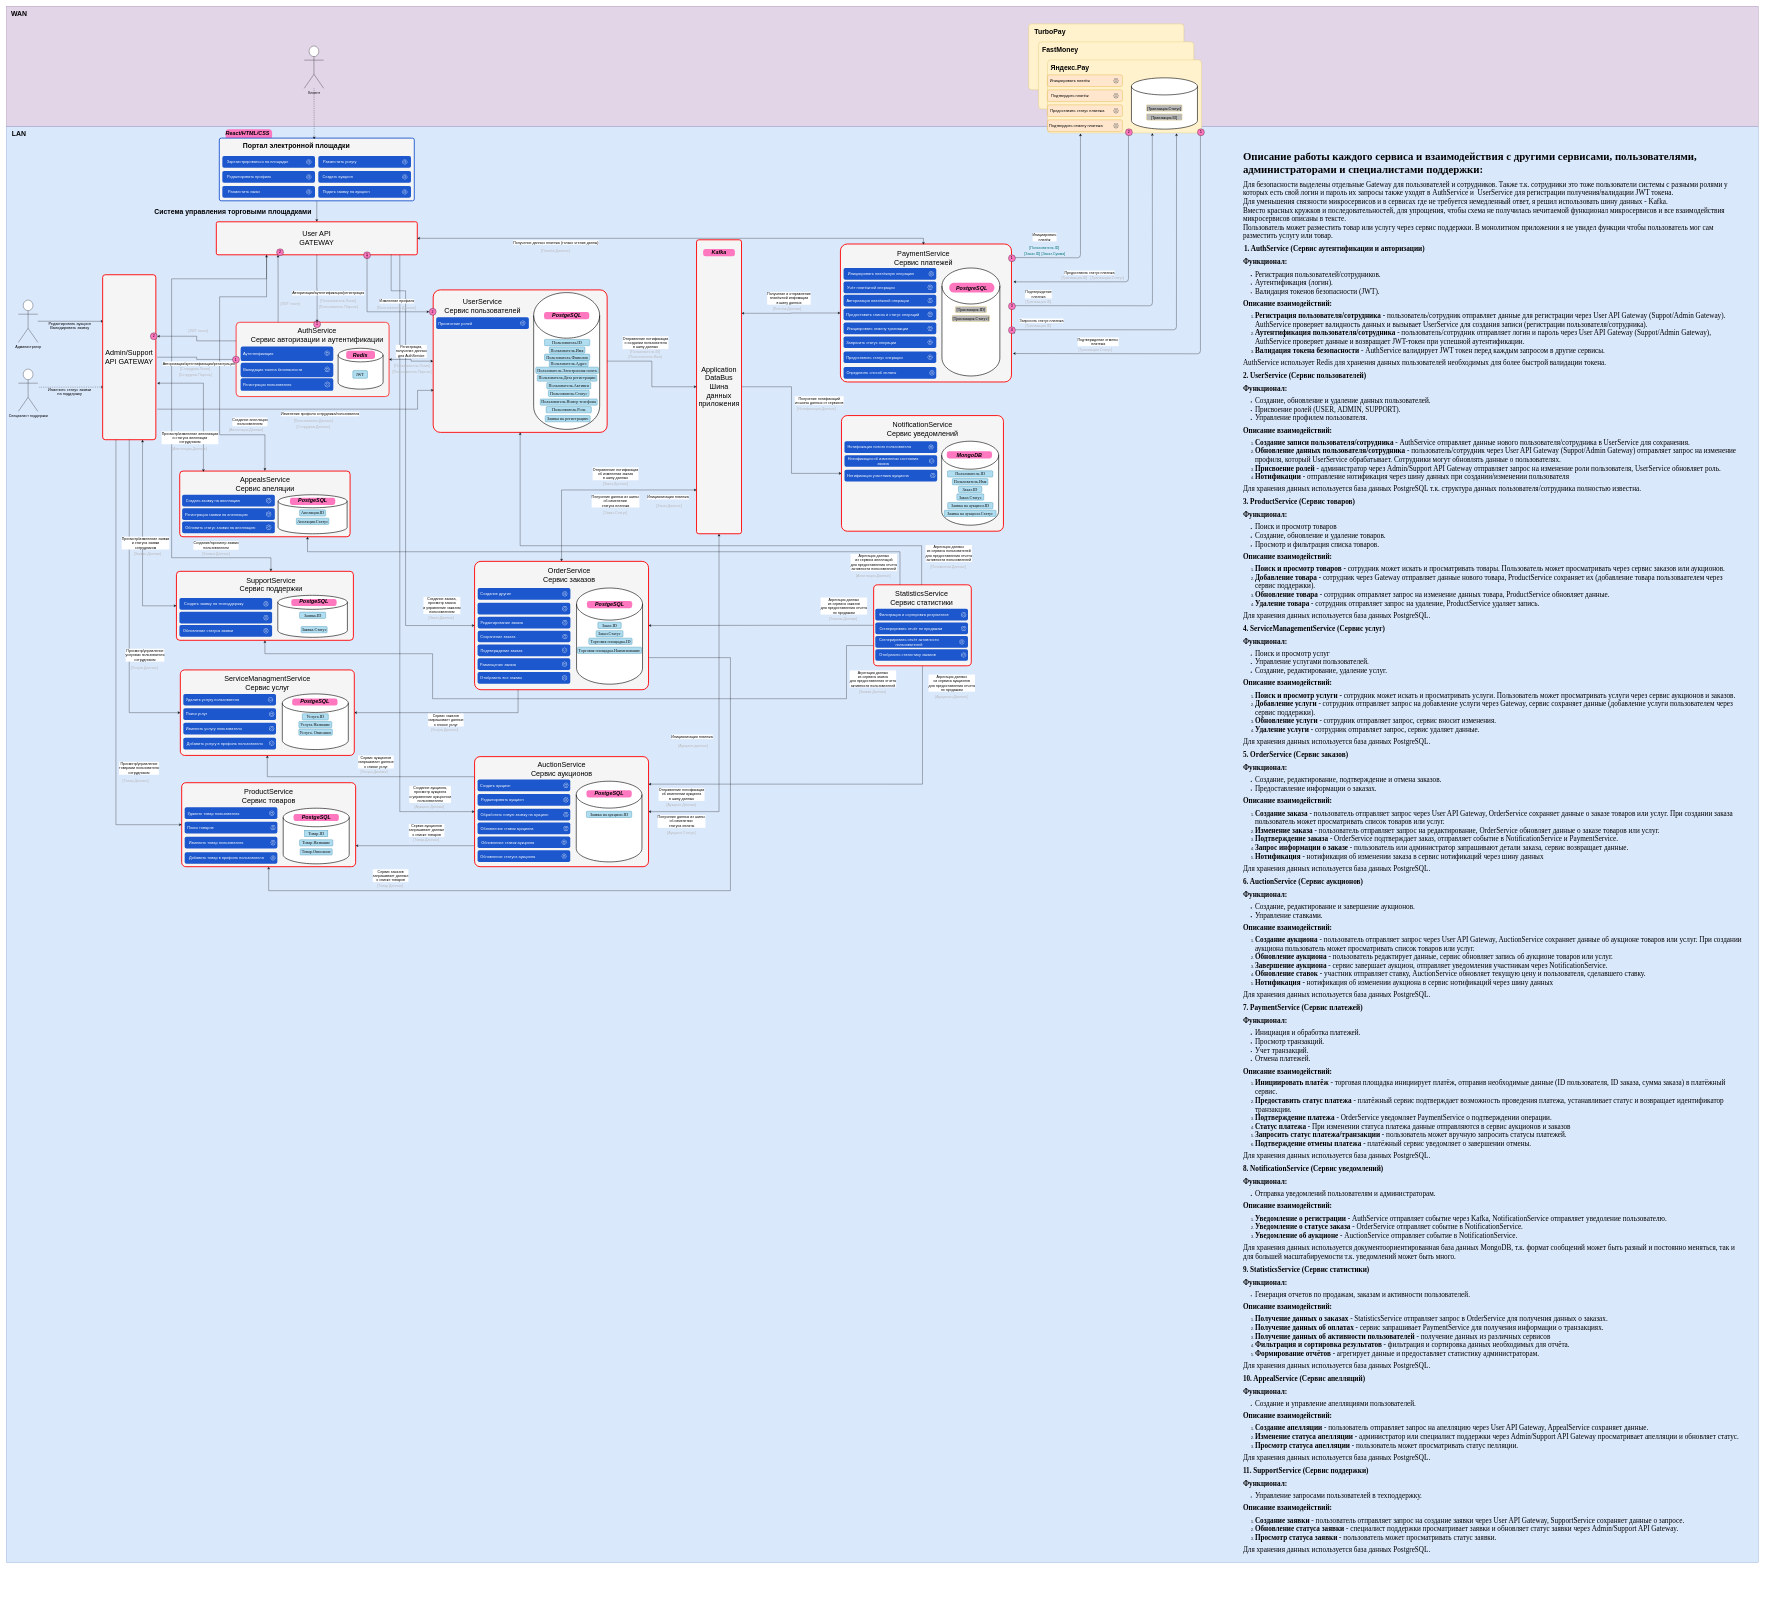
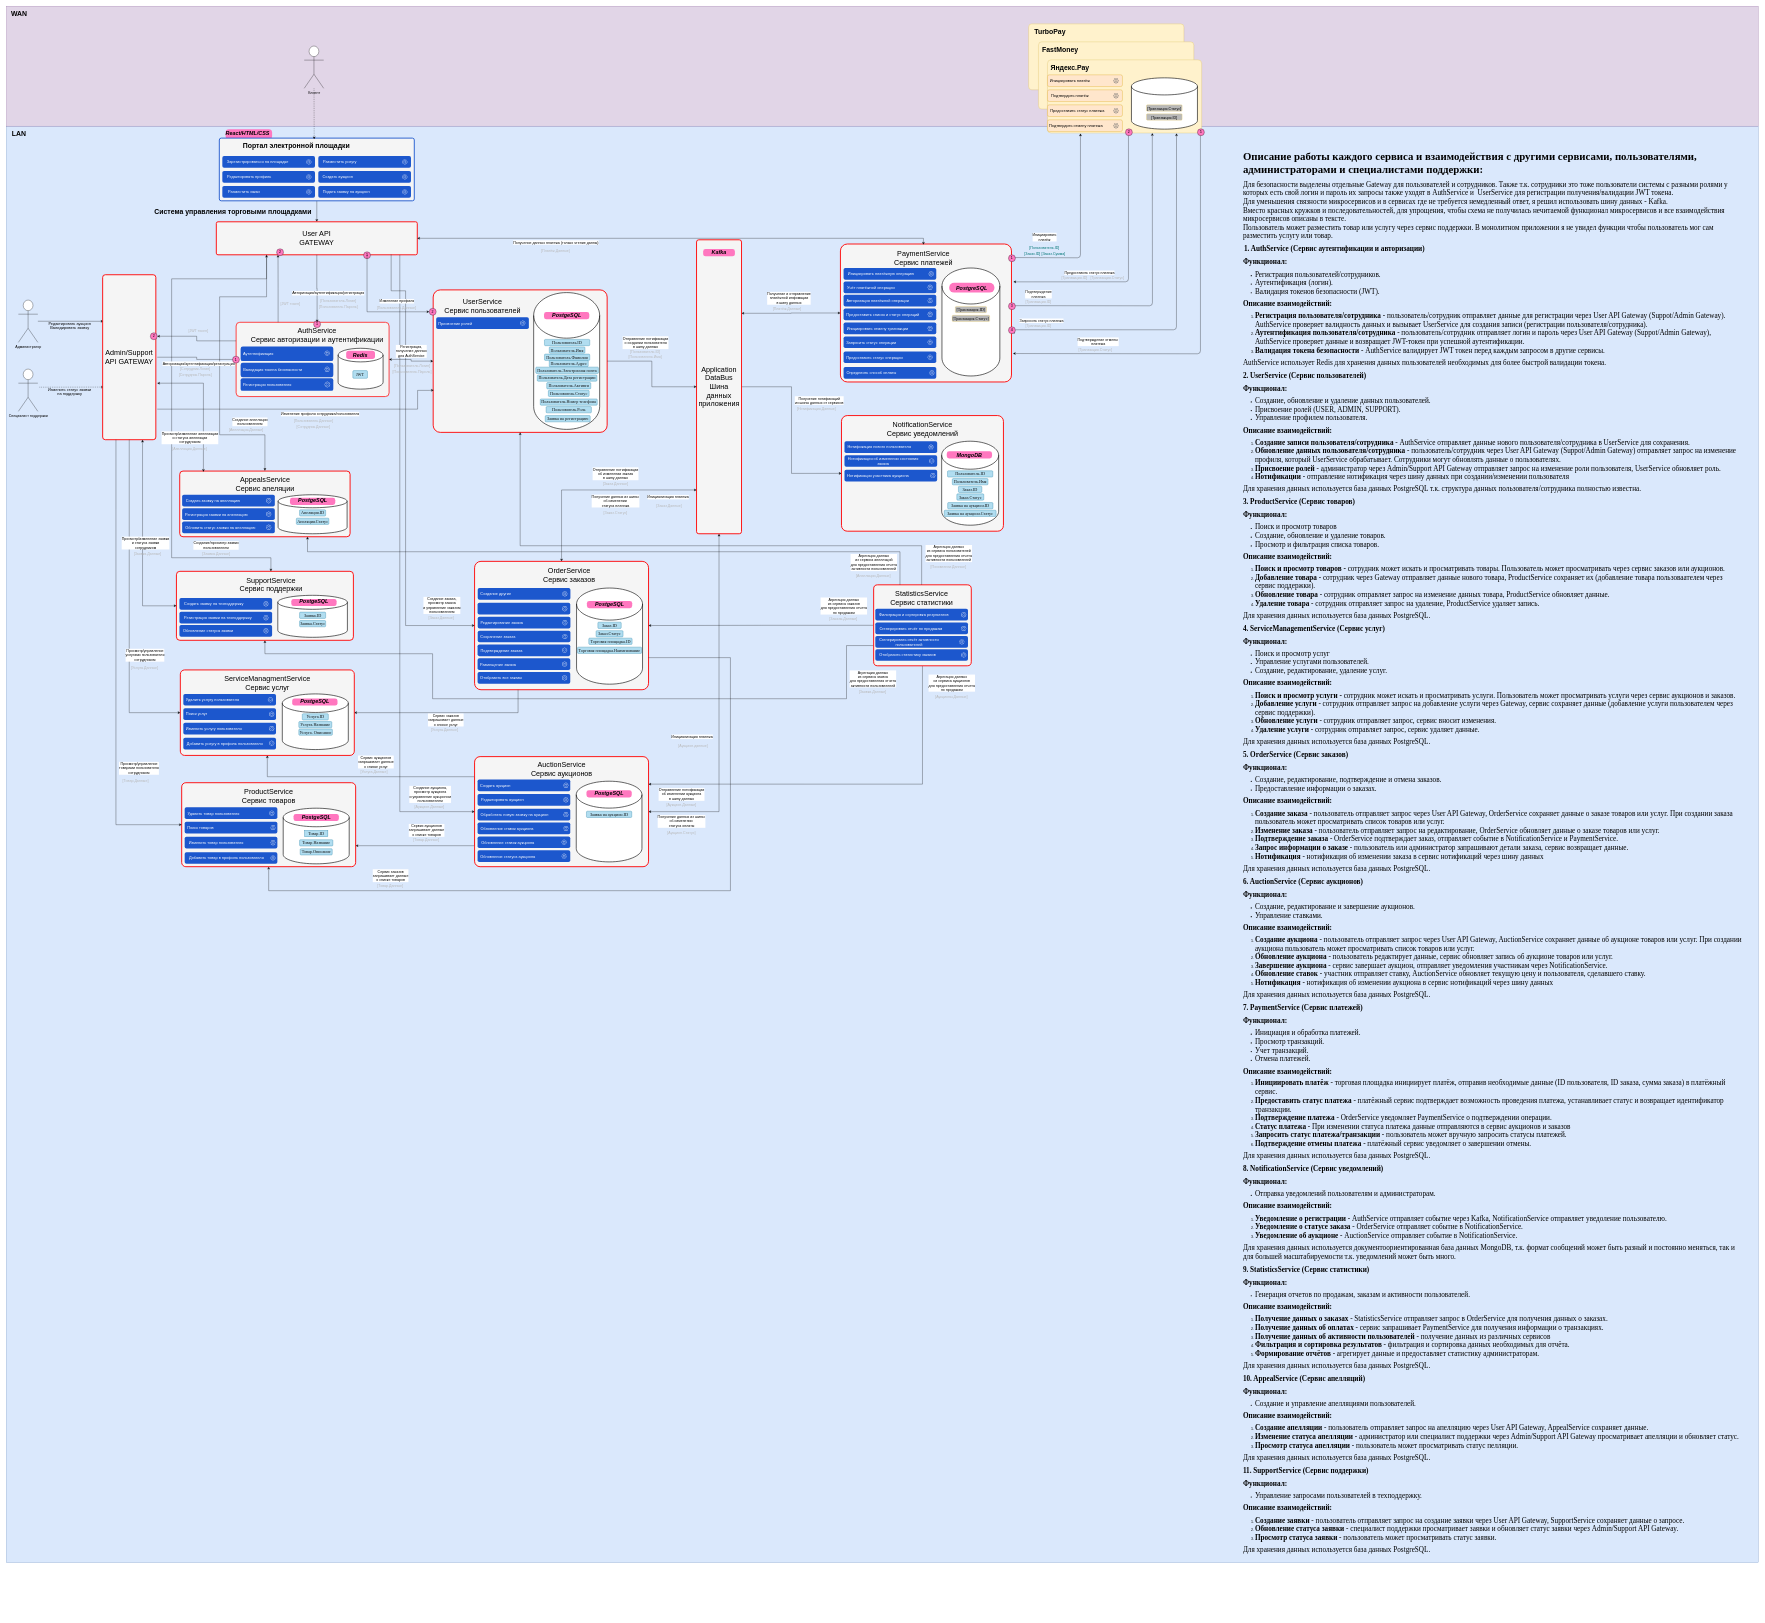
none -> (218, 618)
(314, 630) -> (312, 624)
